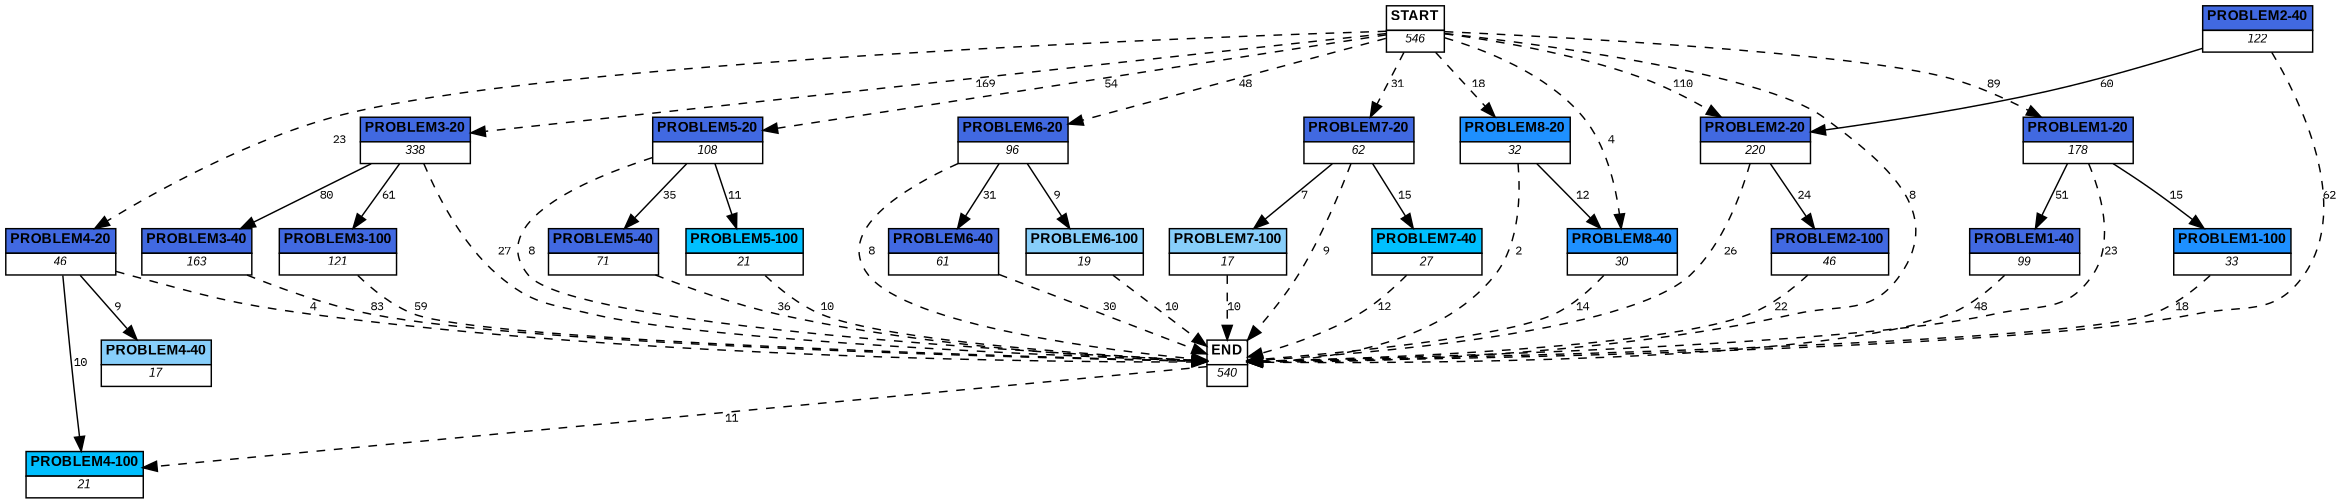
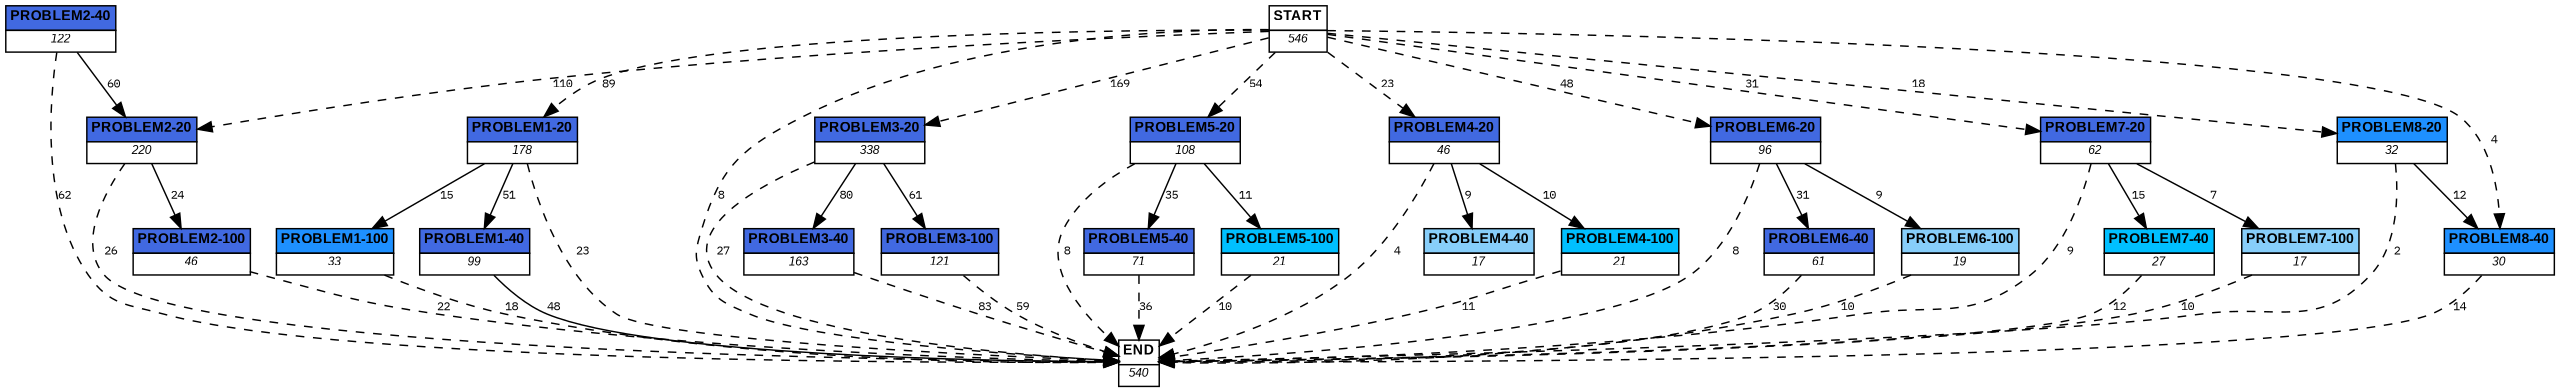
(1642, 355) -> (791, 351)
(682, 416) -> (1369, 323)
